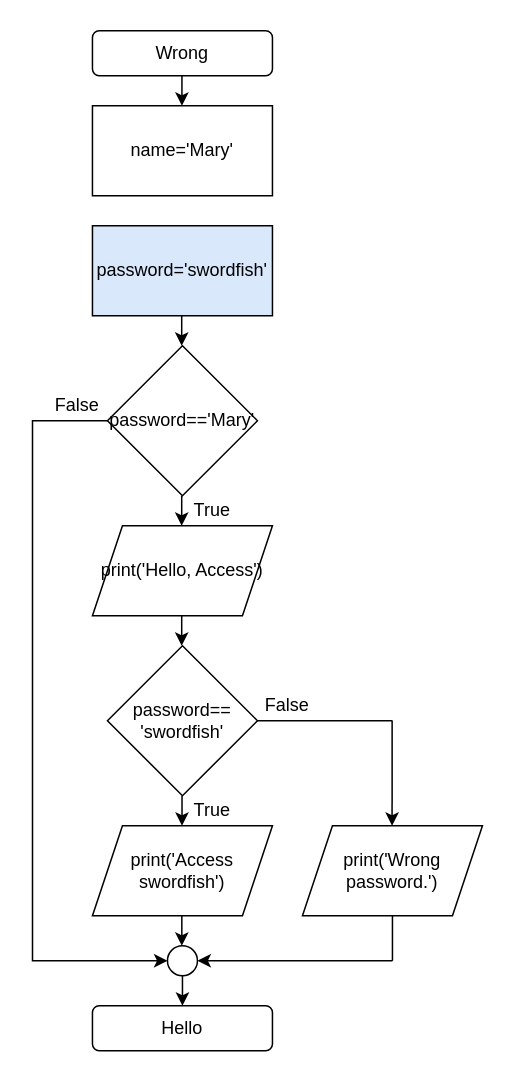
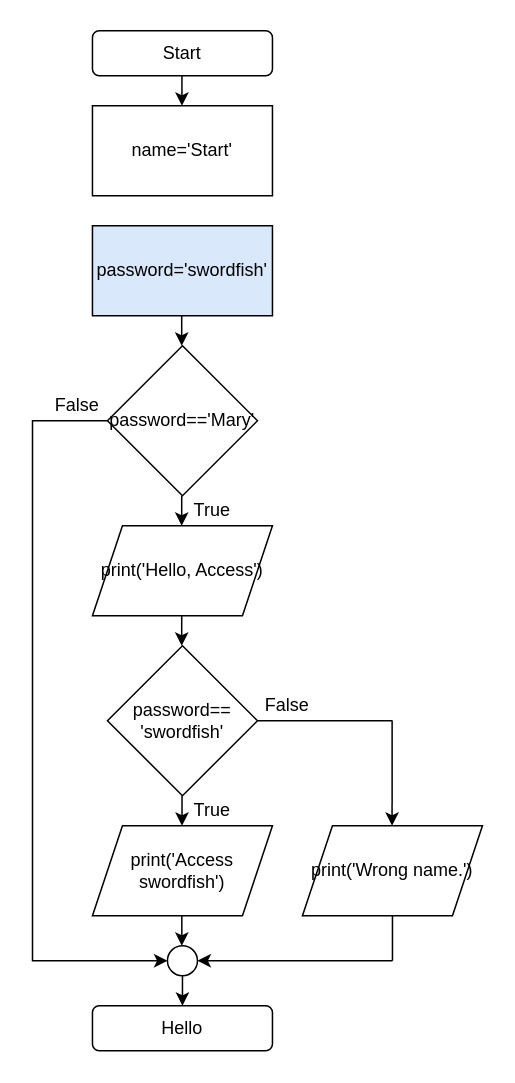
(182, 53) -> (182, 53)
(182, 151) -> (182, 151)
(392, 871) -> (392, 871)
